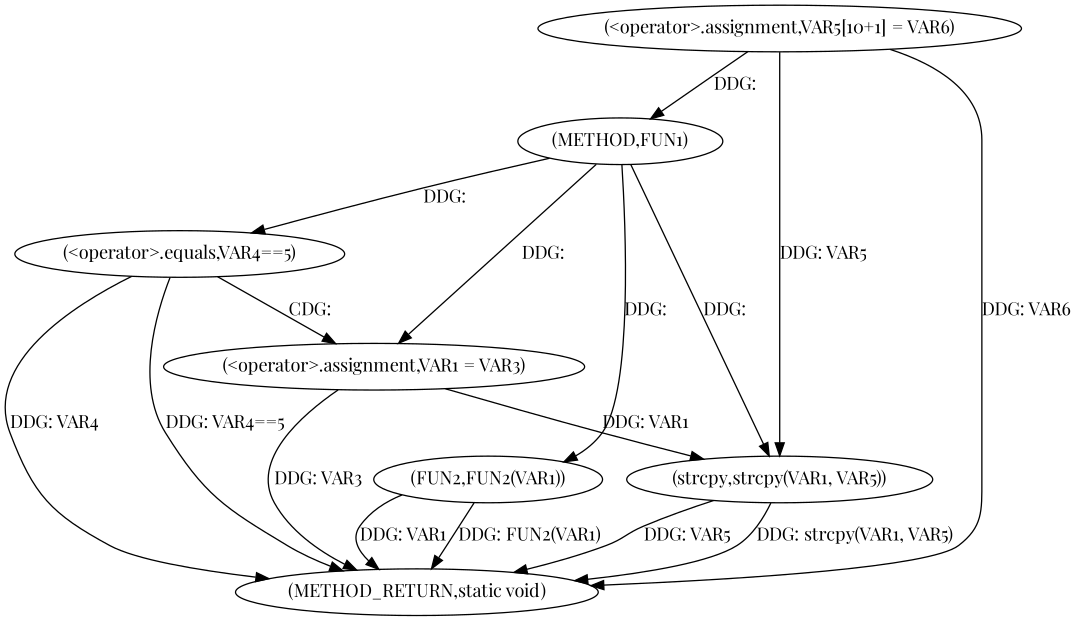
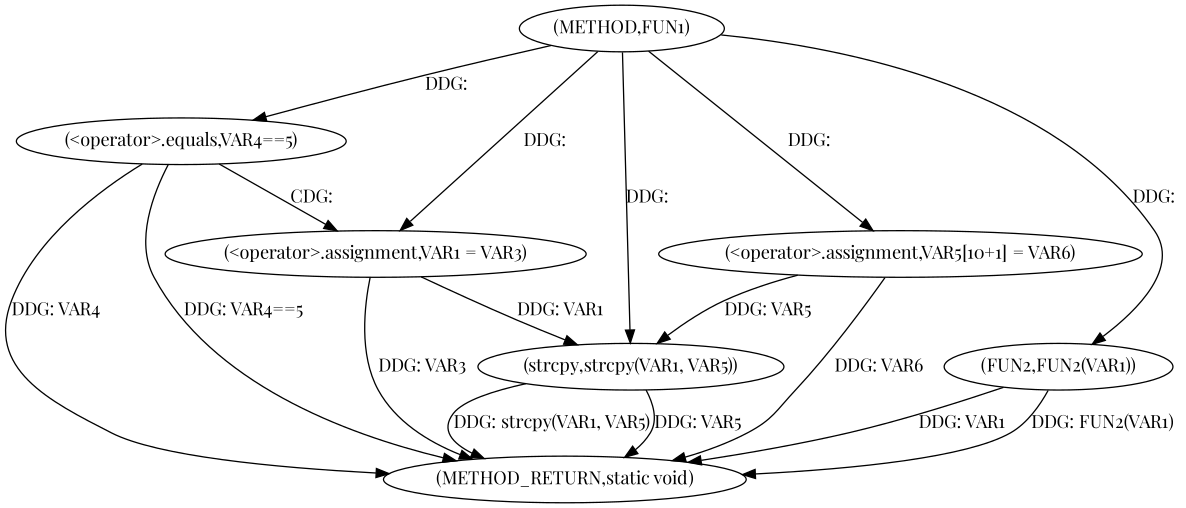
(705, 81) -> (756, 137)
